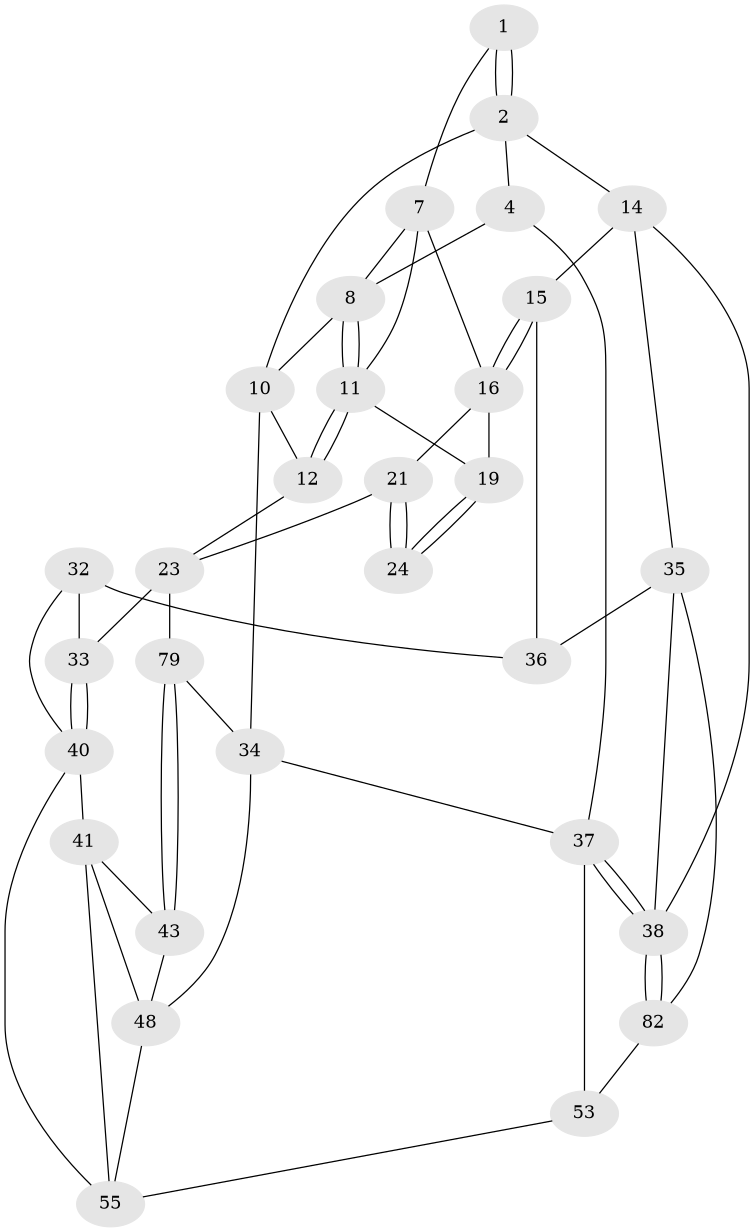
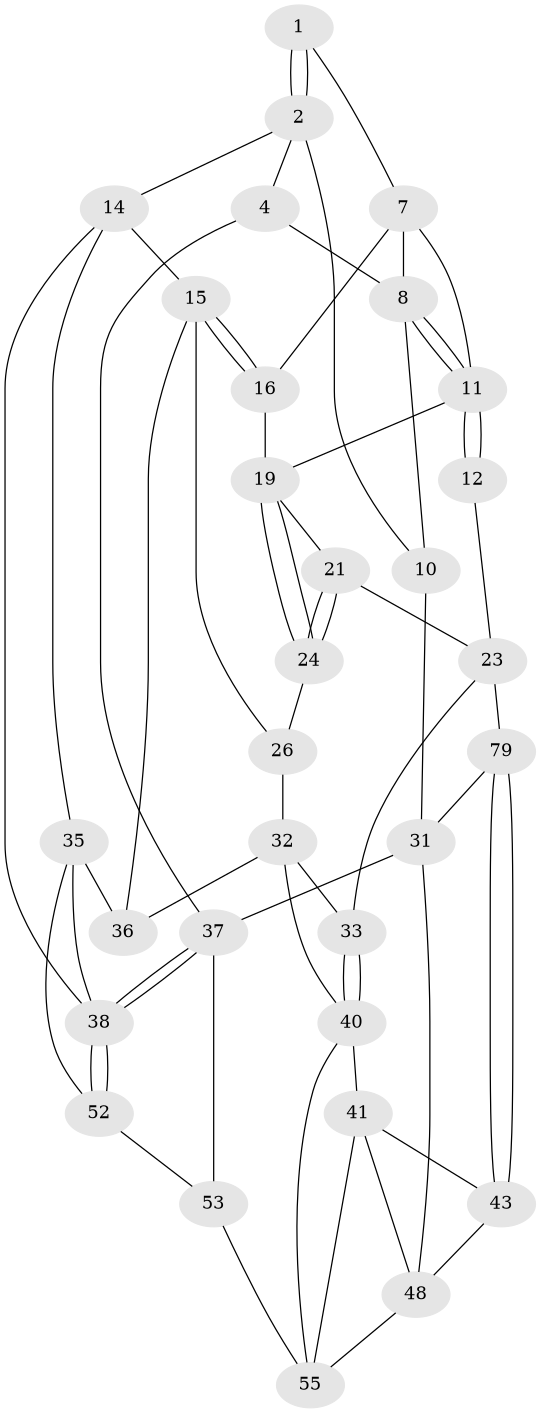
(284, 435) -> none
(444, 435) -> (300, 525)
(250, 752) -> (421, 842)
none -> (283, 752)
(654, 1023) -> (99, 1114)
